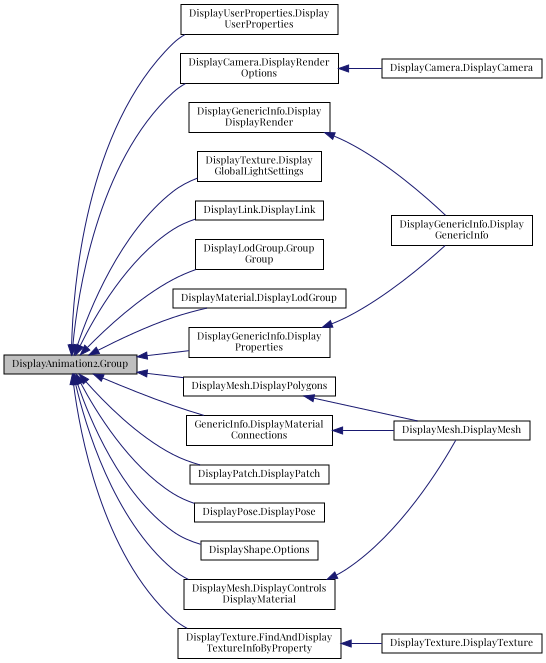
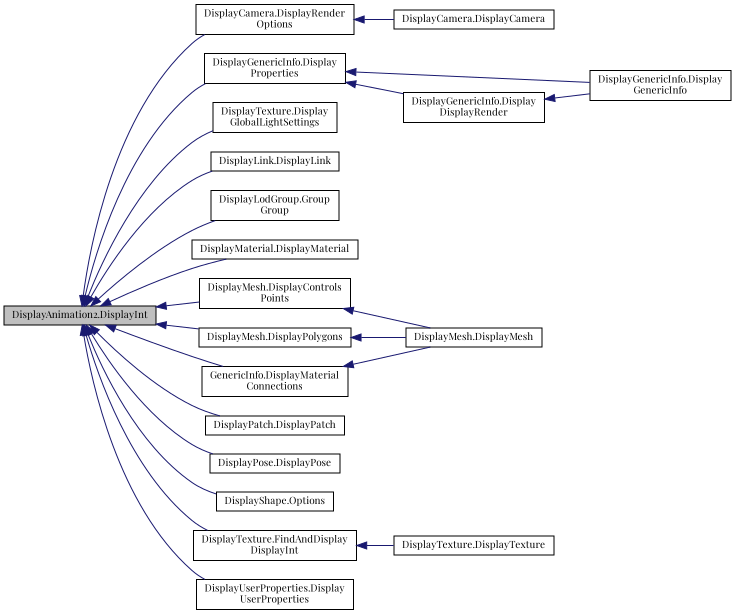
none -> (380, 89)
(260, 298) -> (275, 250)
(70, 364) -> (80, 316)
(260, 594) -> (275, 294)
(260, 644) -> (275, 546)
